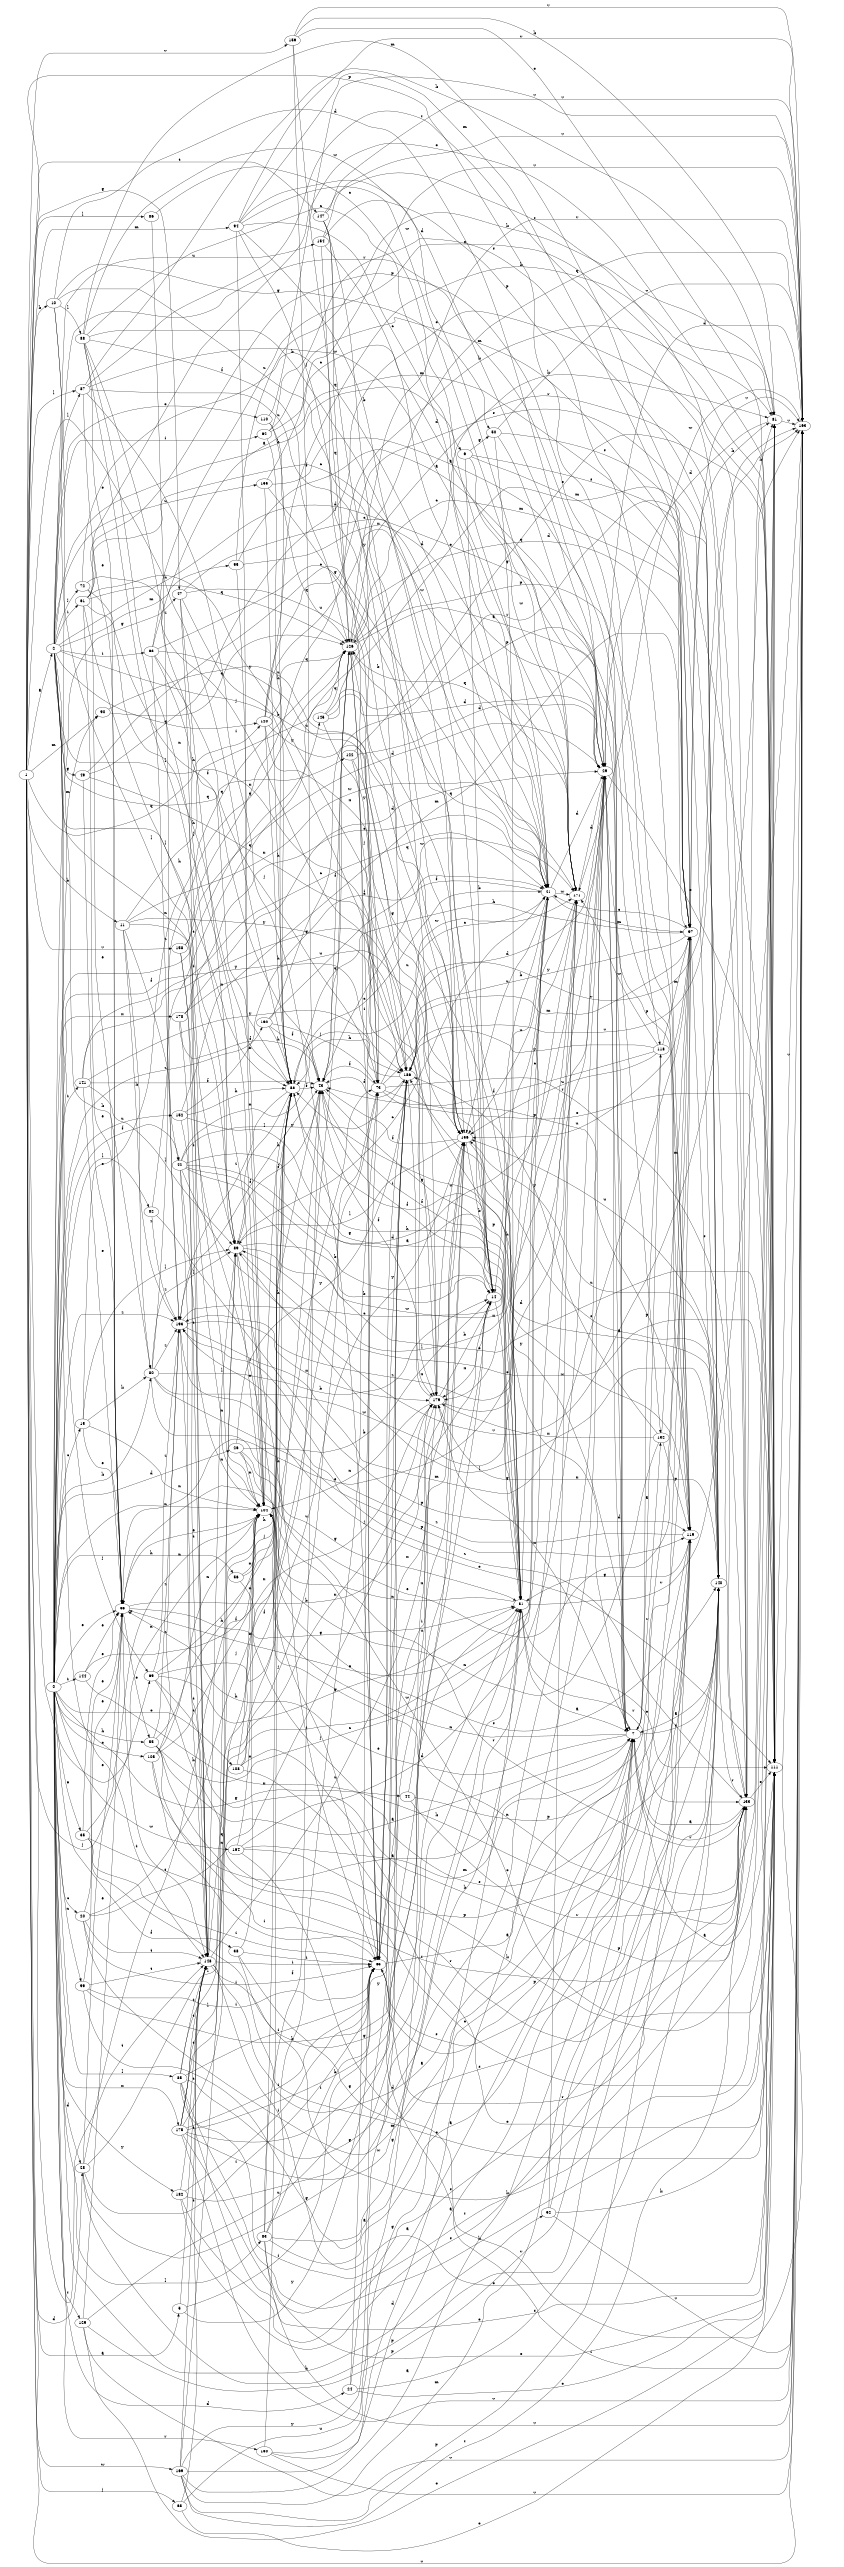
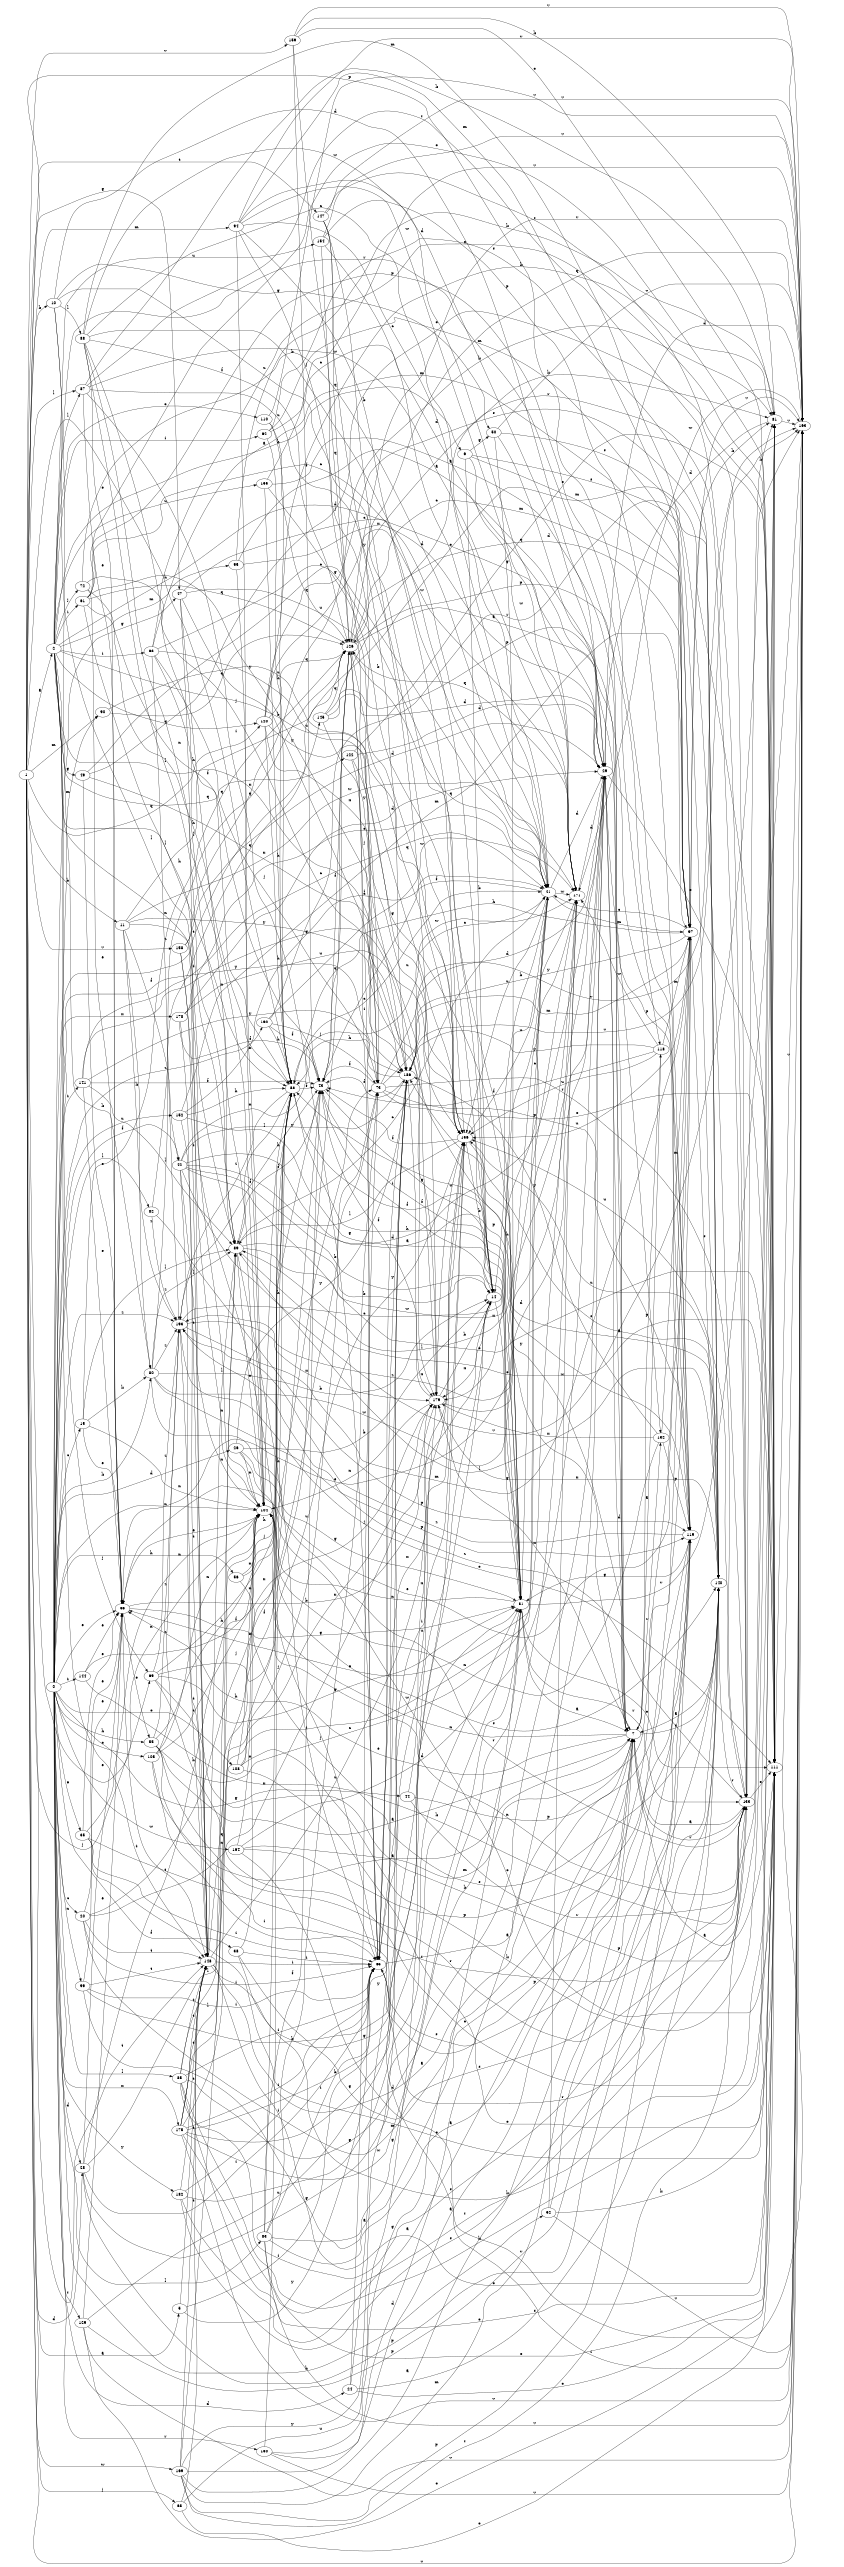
(151, 217) -> none
(93, 1080) -> none
